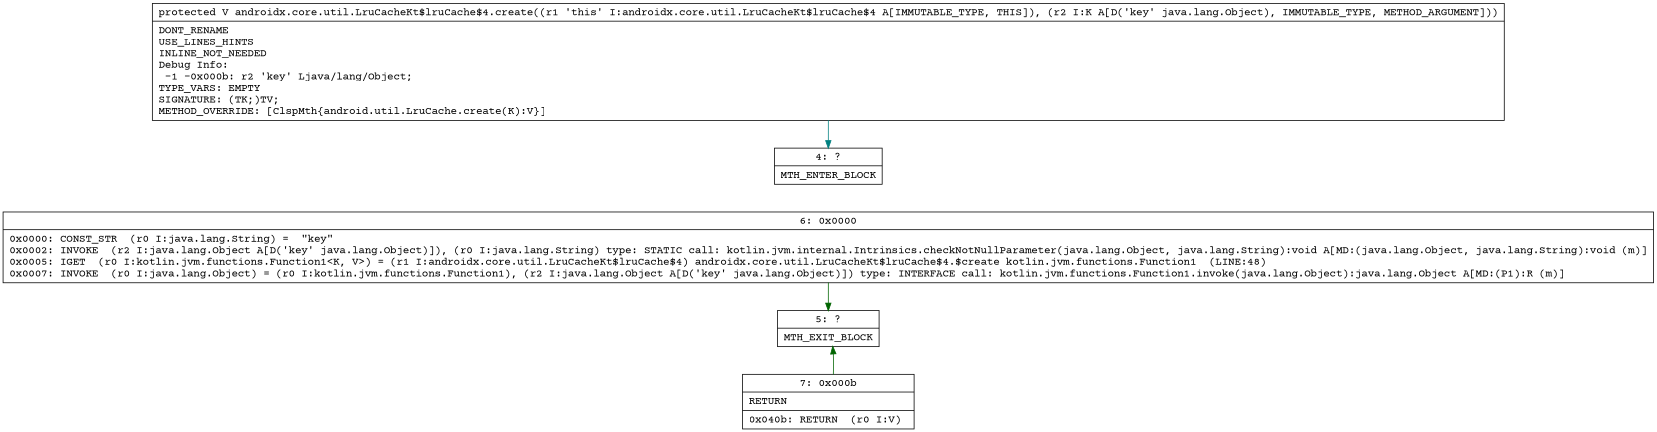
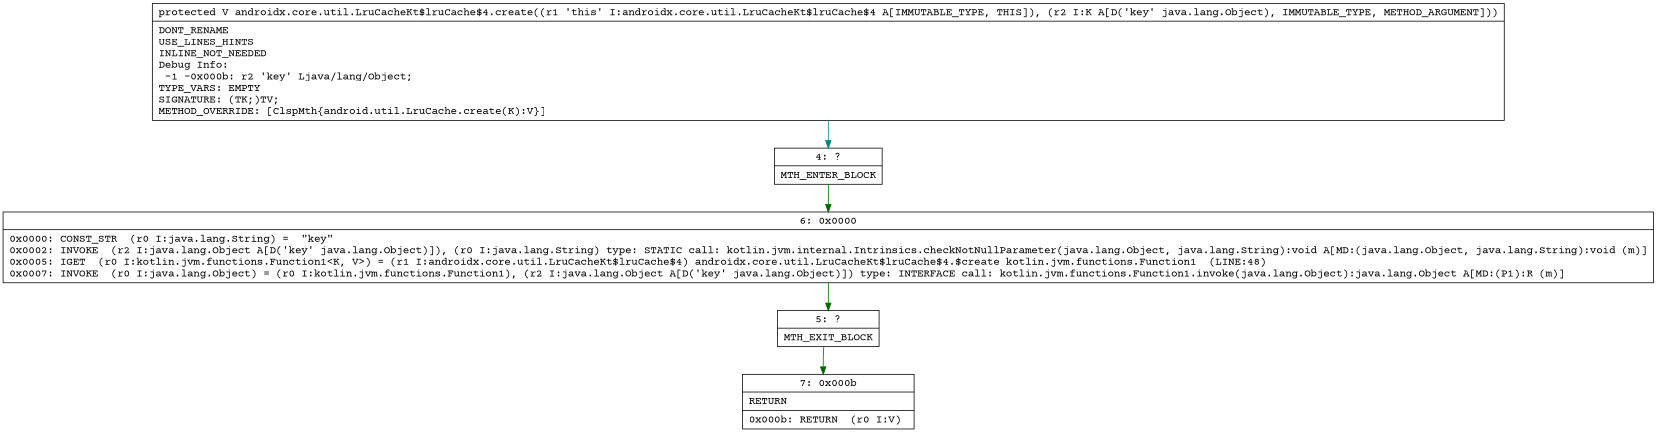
none -> (828, 194)
(833, 364) -> (823, 356)
(828, 419) -> (828, 419)
